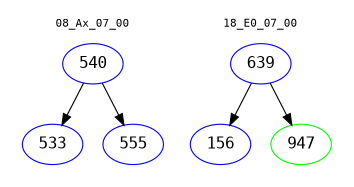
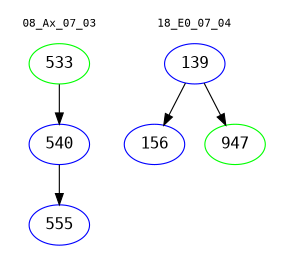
(93, 24) -> (60, 24)
(261, 24) -> (195, 24)
(261, 64) -> (195, 64)
(75, 99) -> (59, 99)
(53, 144) -> (59, 64)
